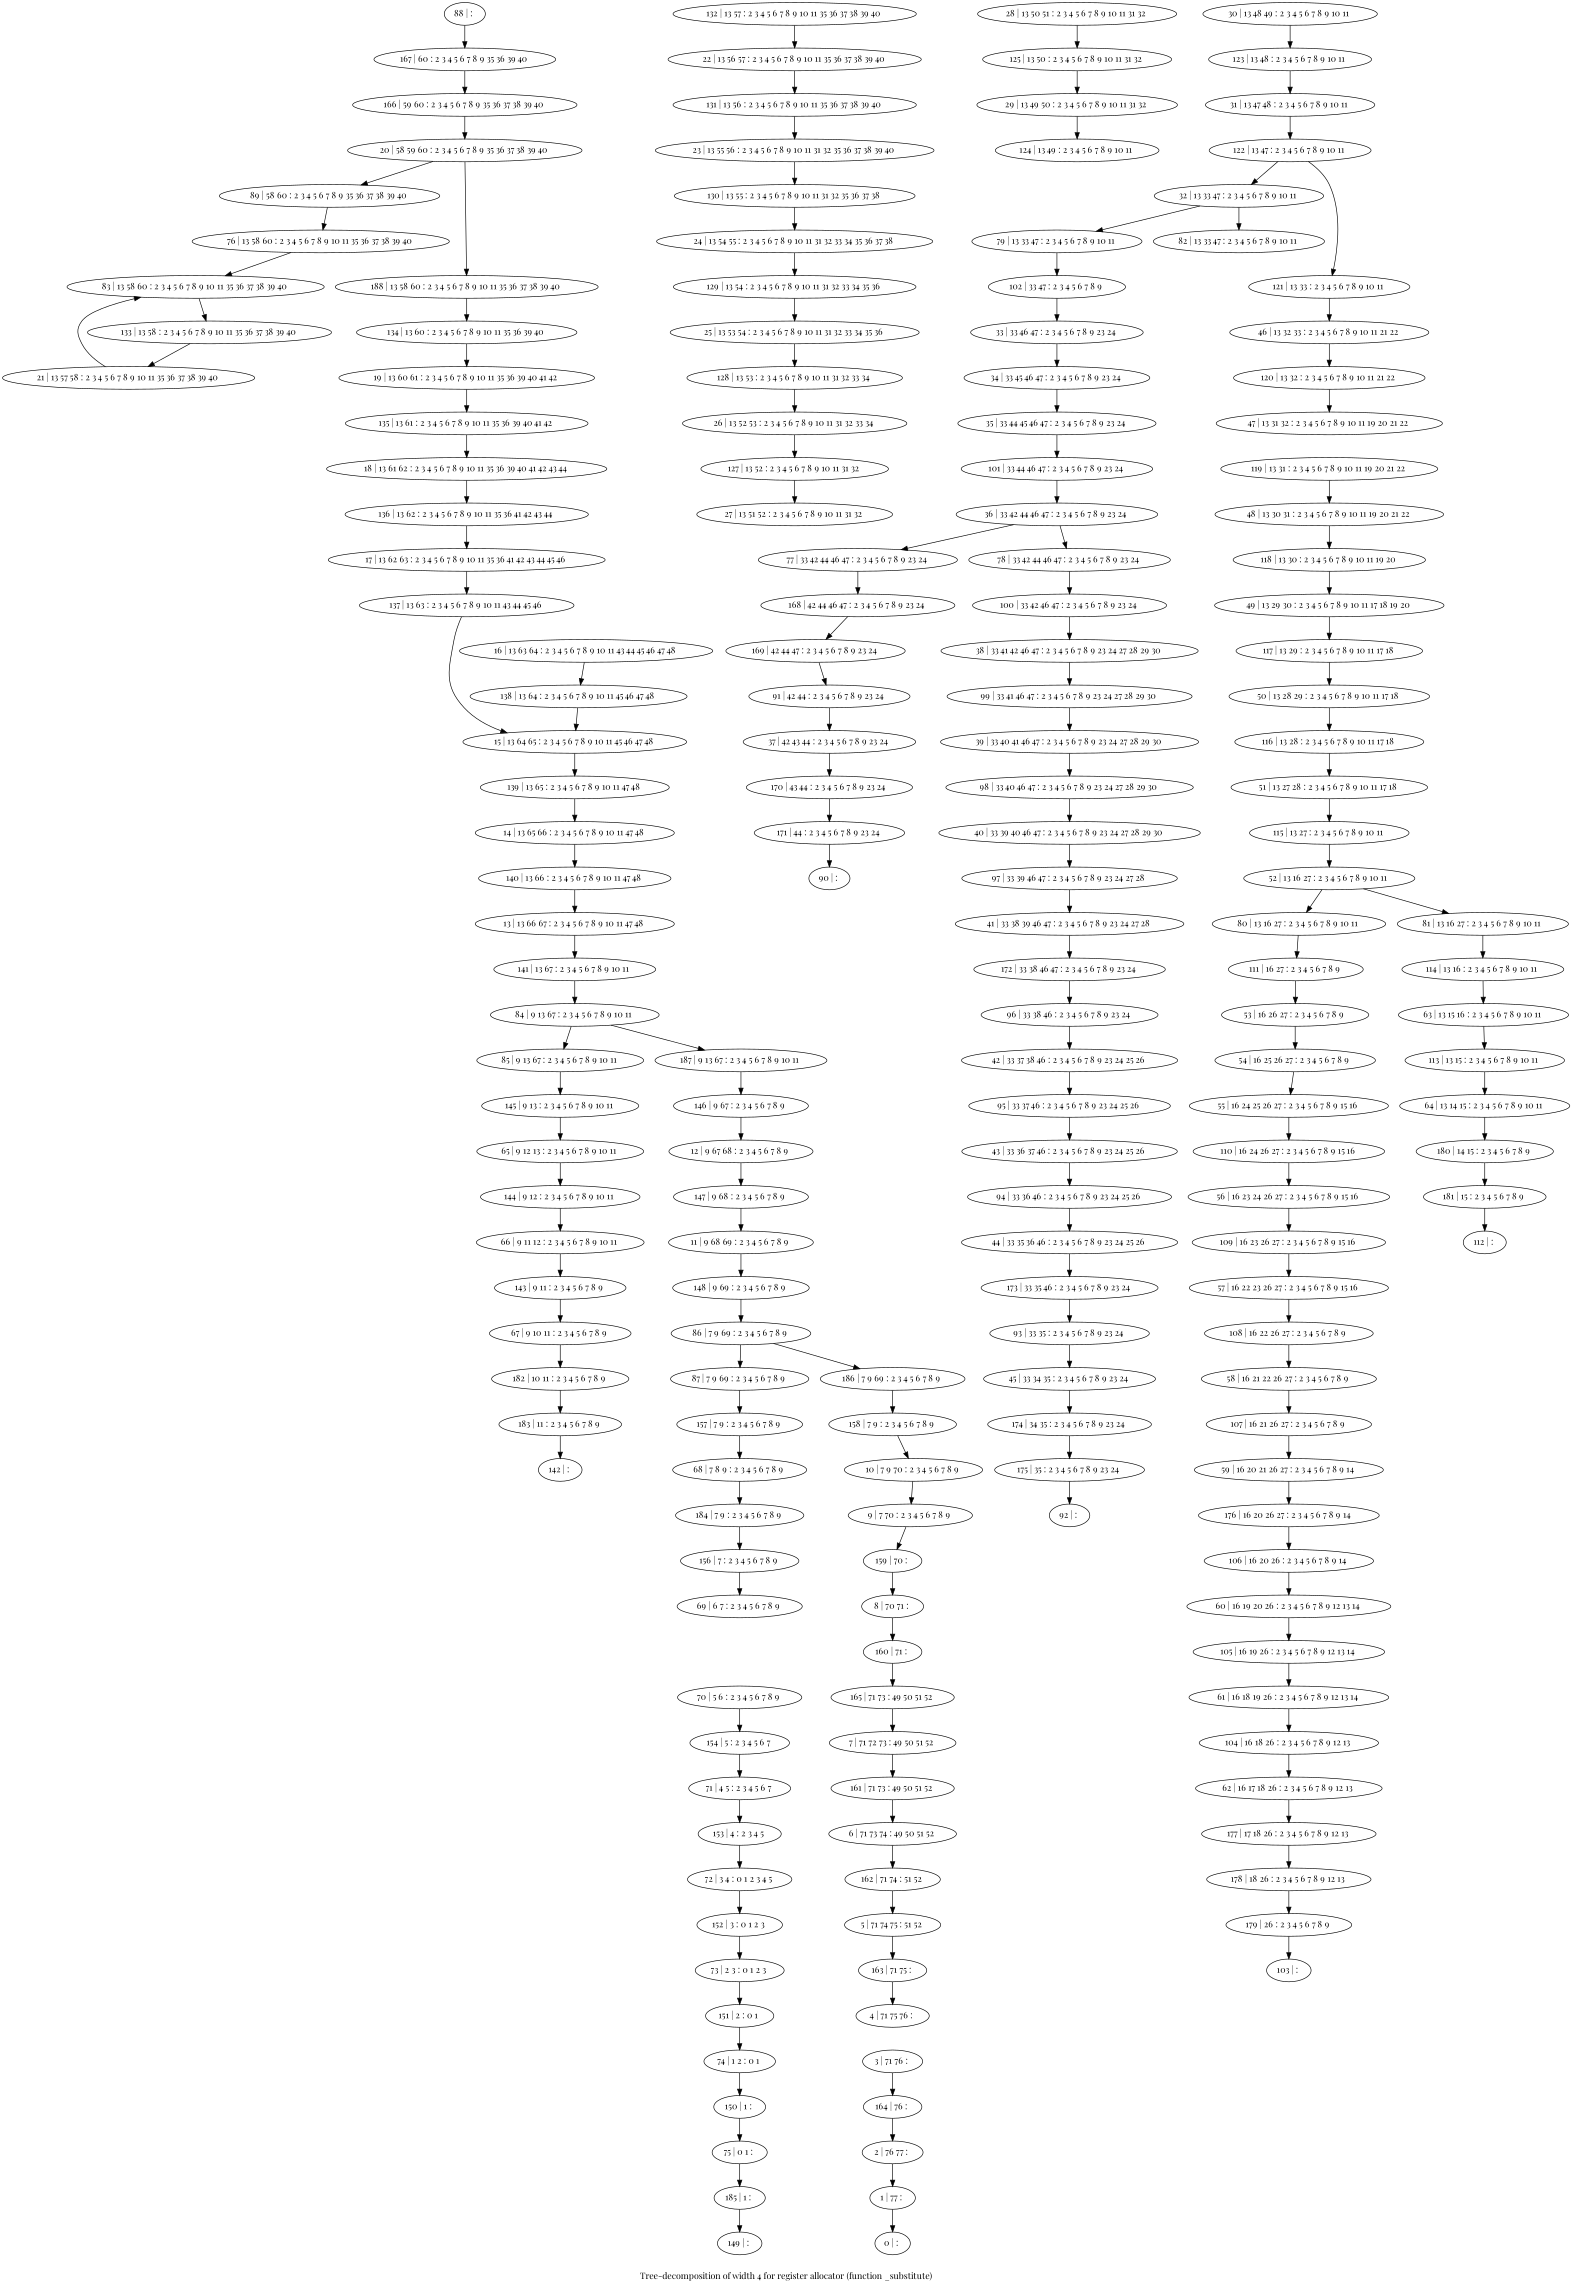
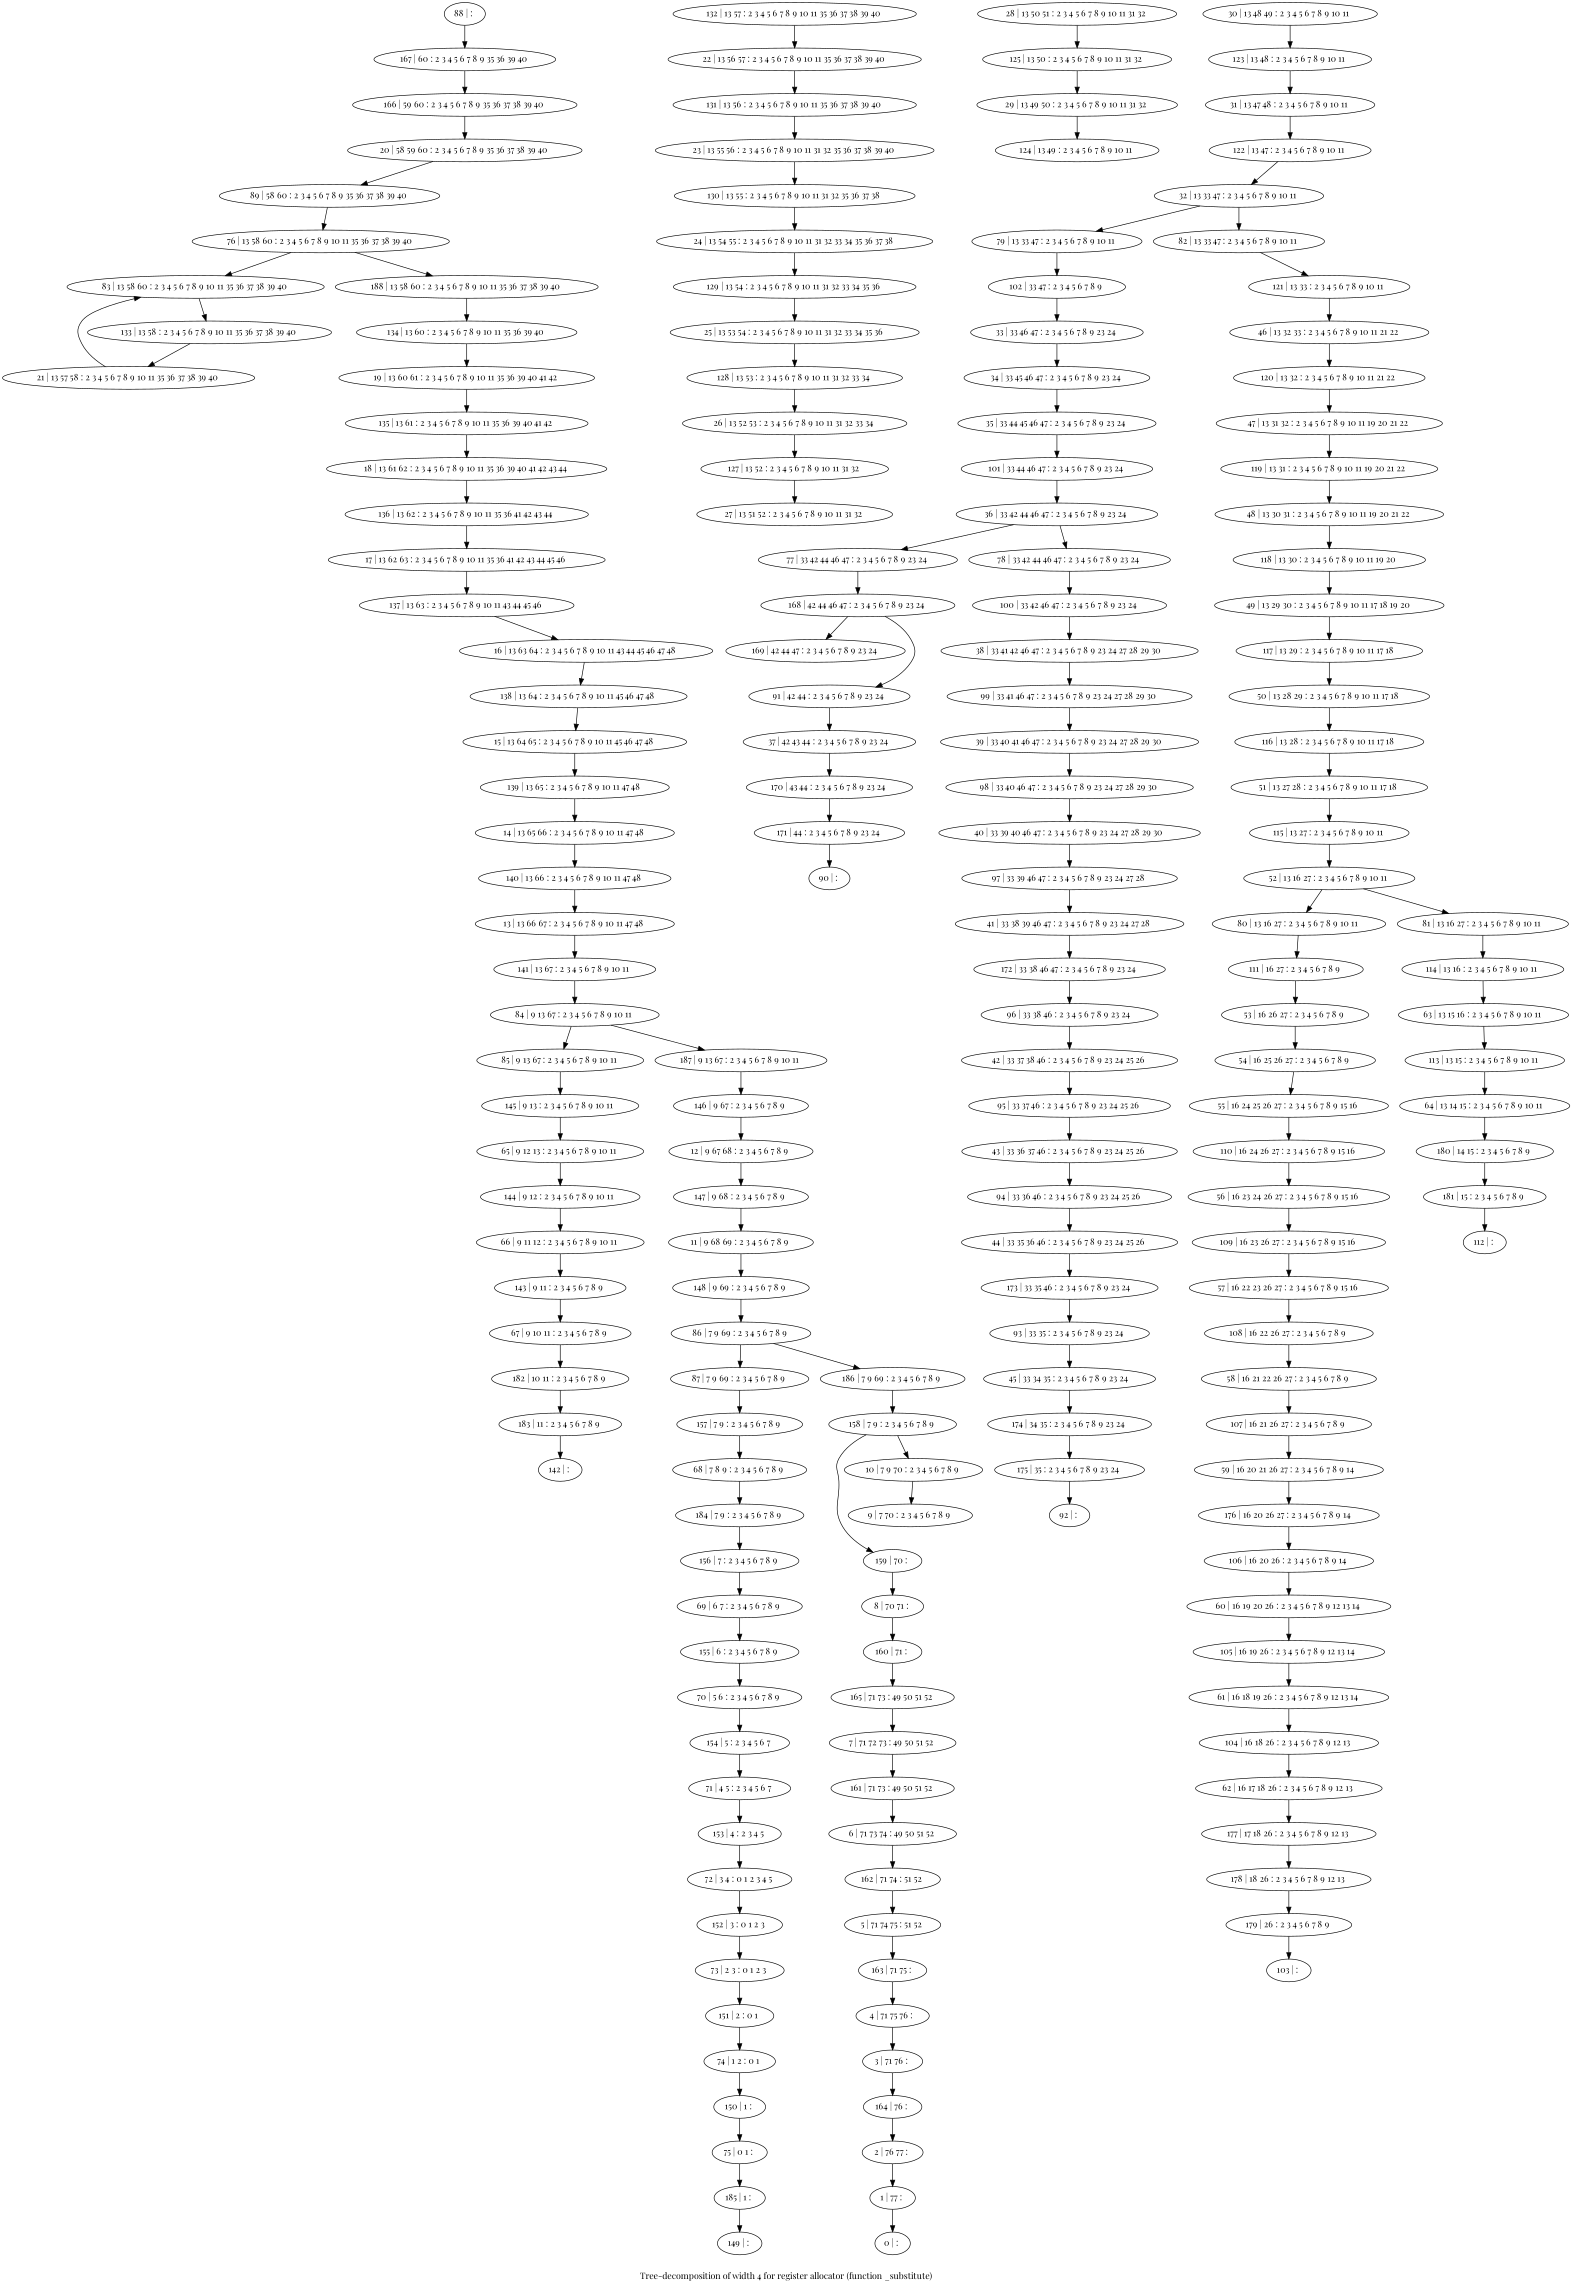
(1337, 211) -> (1281, 263)
(466, 215) -> (391, 263)
none -> (1329, 443)
(822, 671) -> (915, 652)
(451, 685) -> (523, 627)
(903, 1535) -> (839, 1491)
none -> (740, 1652)
none -> (893, 2036)
